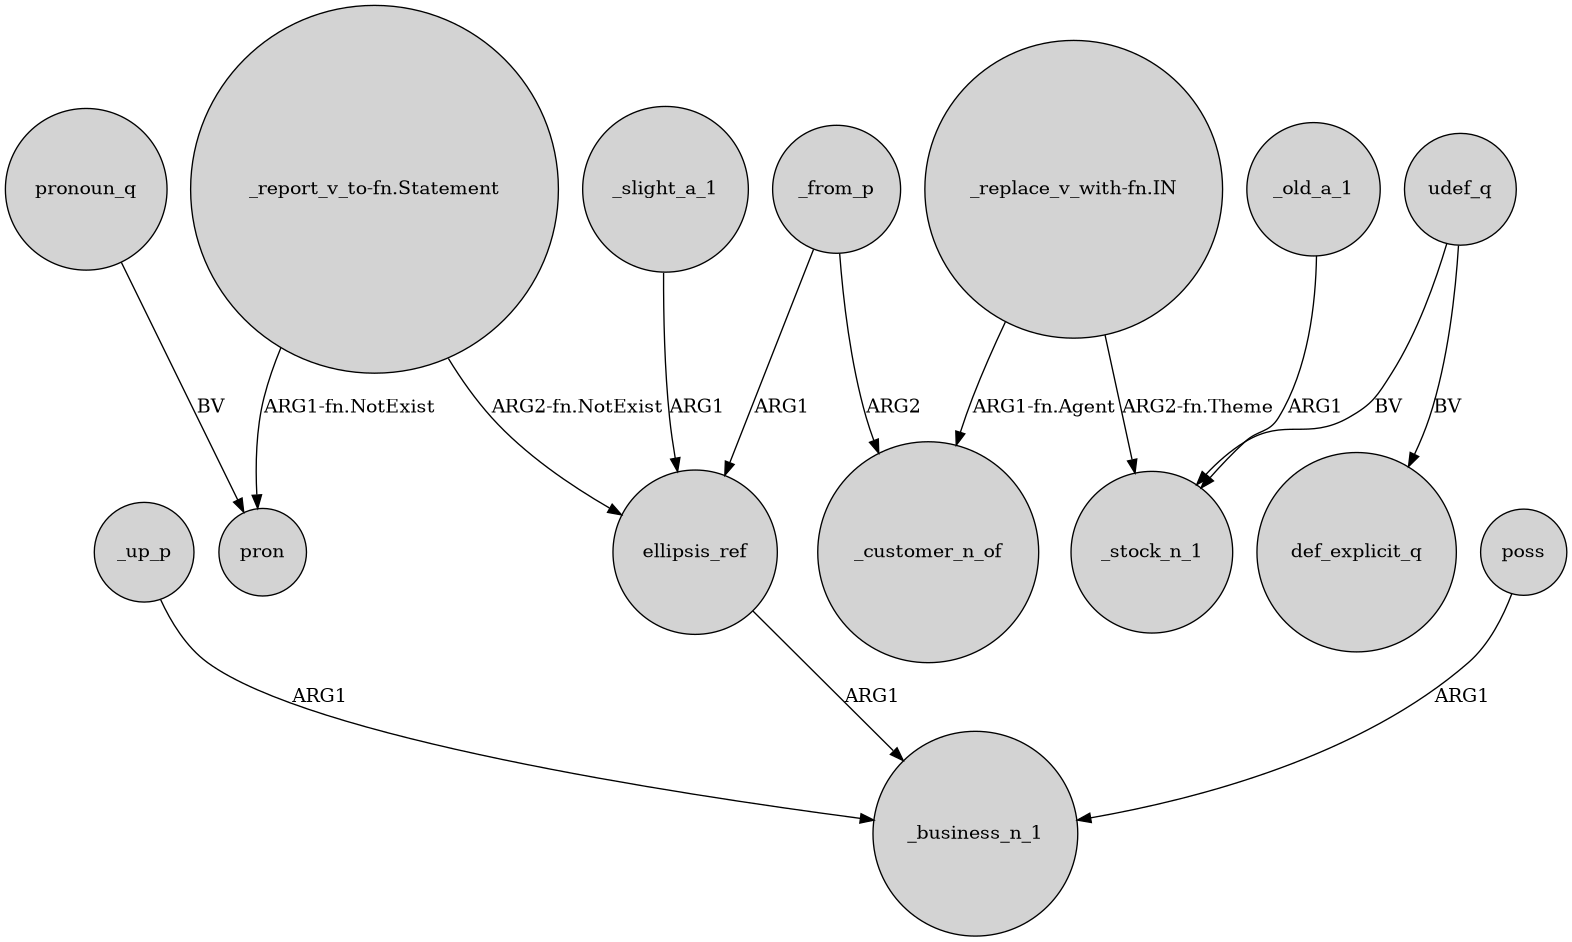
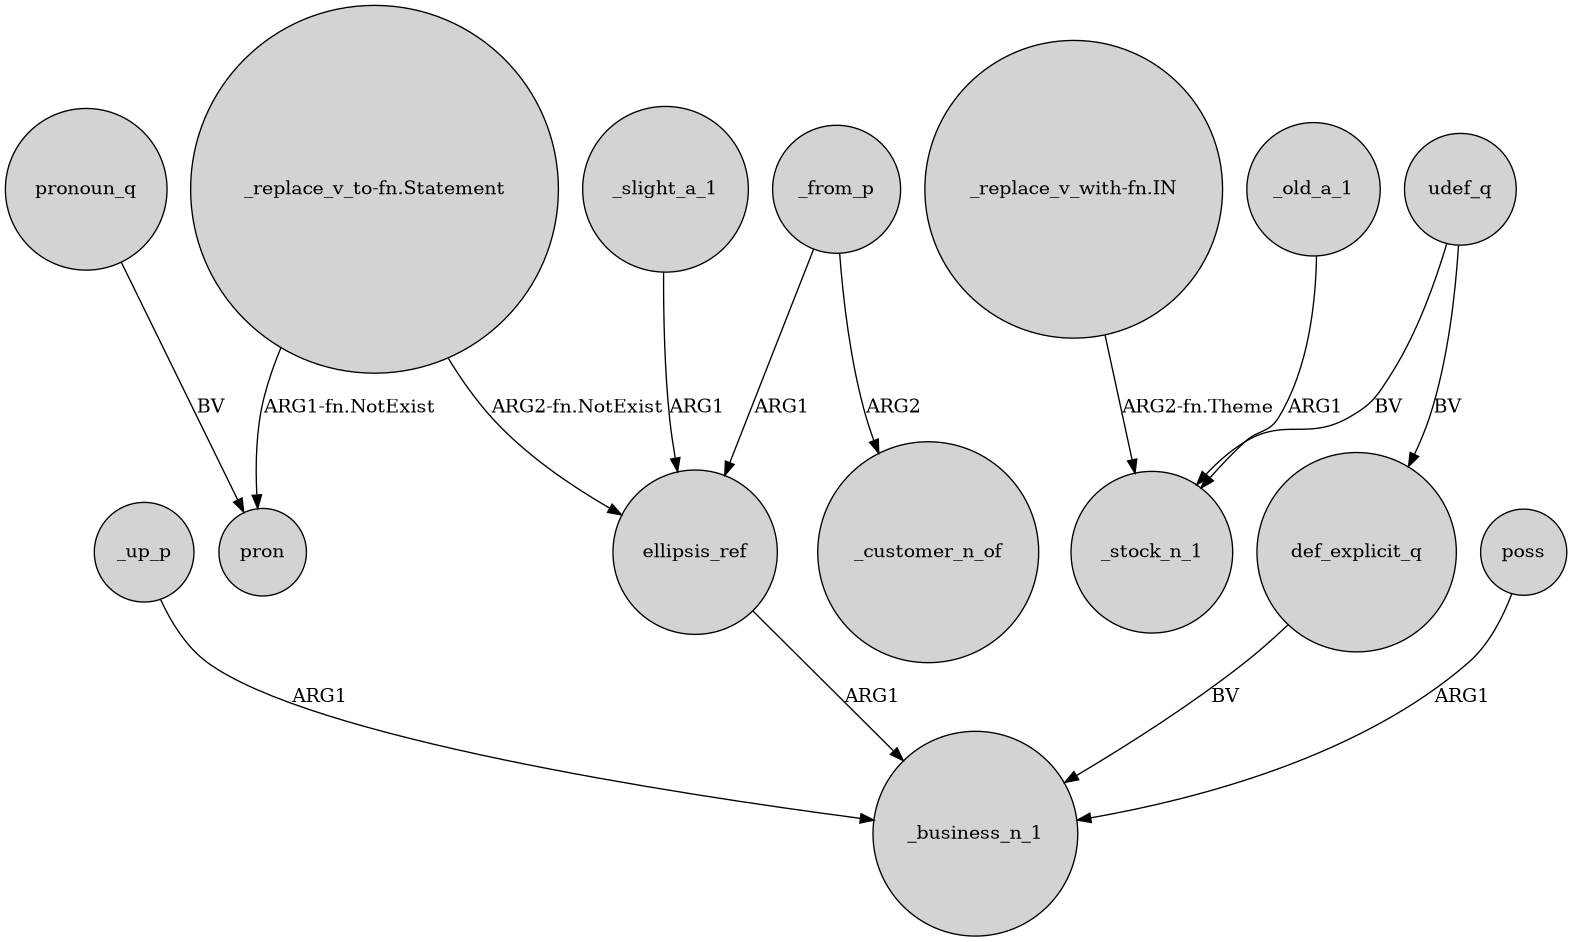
(375, 189) -> (375, 189)
(981, 376) -> none
none -> (1186, 706)
